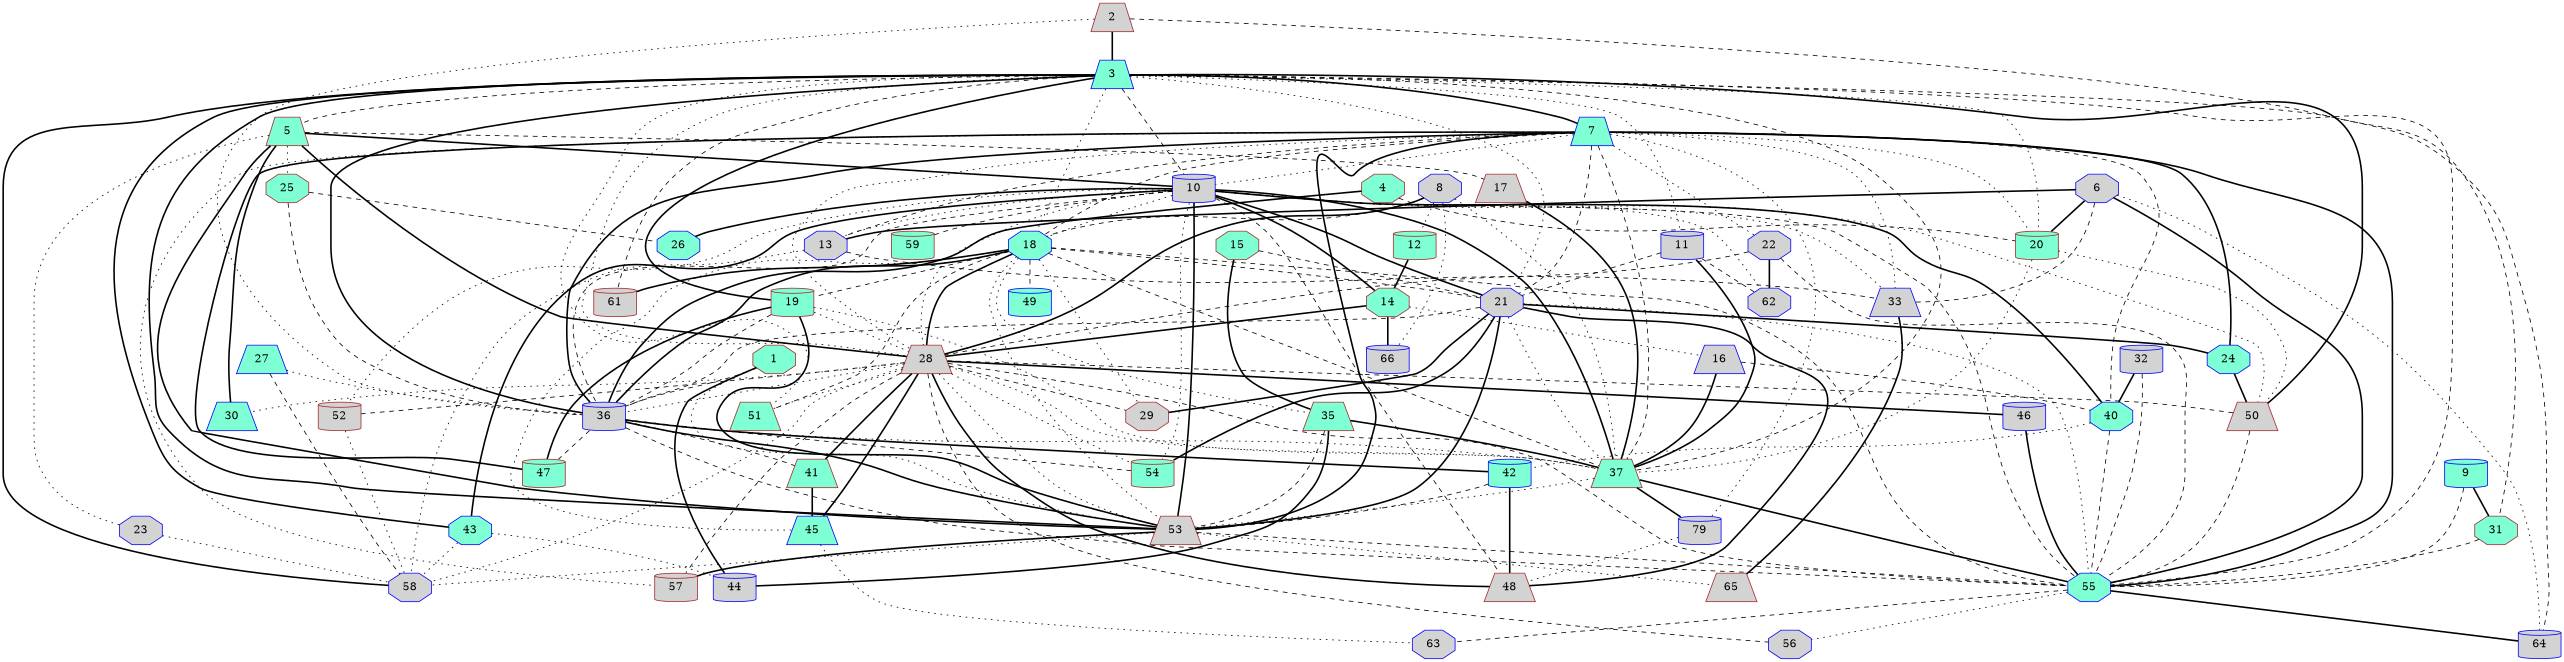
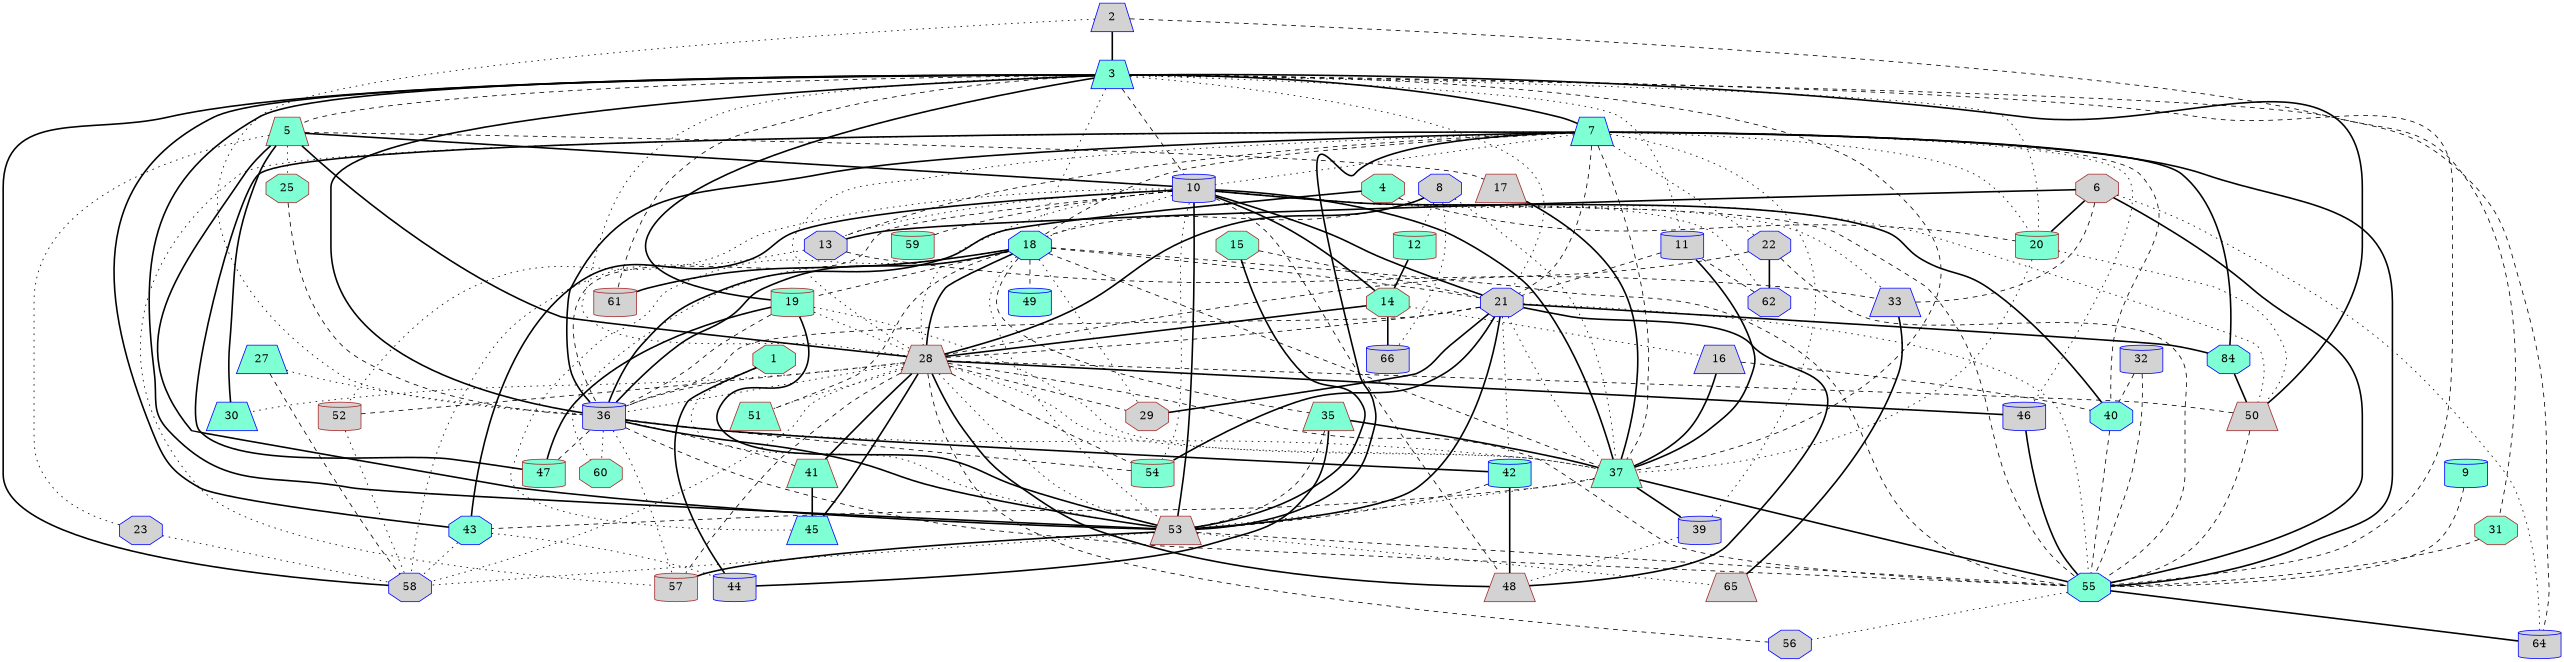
(1112, 17) -> (1112, 17)
(1796, 152) -> (2110, 167)
(609, 179) -> none
(2097, 188) -> (2097, 188)
(678, 245) -> none
none -> (1214, 337)
(1234, 356) -> (1364, 408)
(2229, 359) -> (2229, 359)
(1137, 378) -> (1137, 378)
(2126, 388) -> (2126, 388)
(1041, 420) -> (1041, 420)
(1825, 447) -> (1506, 384)
none -> (601, 473)
none -> (644, 493)
(2481, 502) -> none
none -> (1016, 511)
(1700, 530) -> (1700, 530)
(1434, 644) -> none
